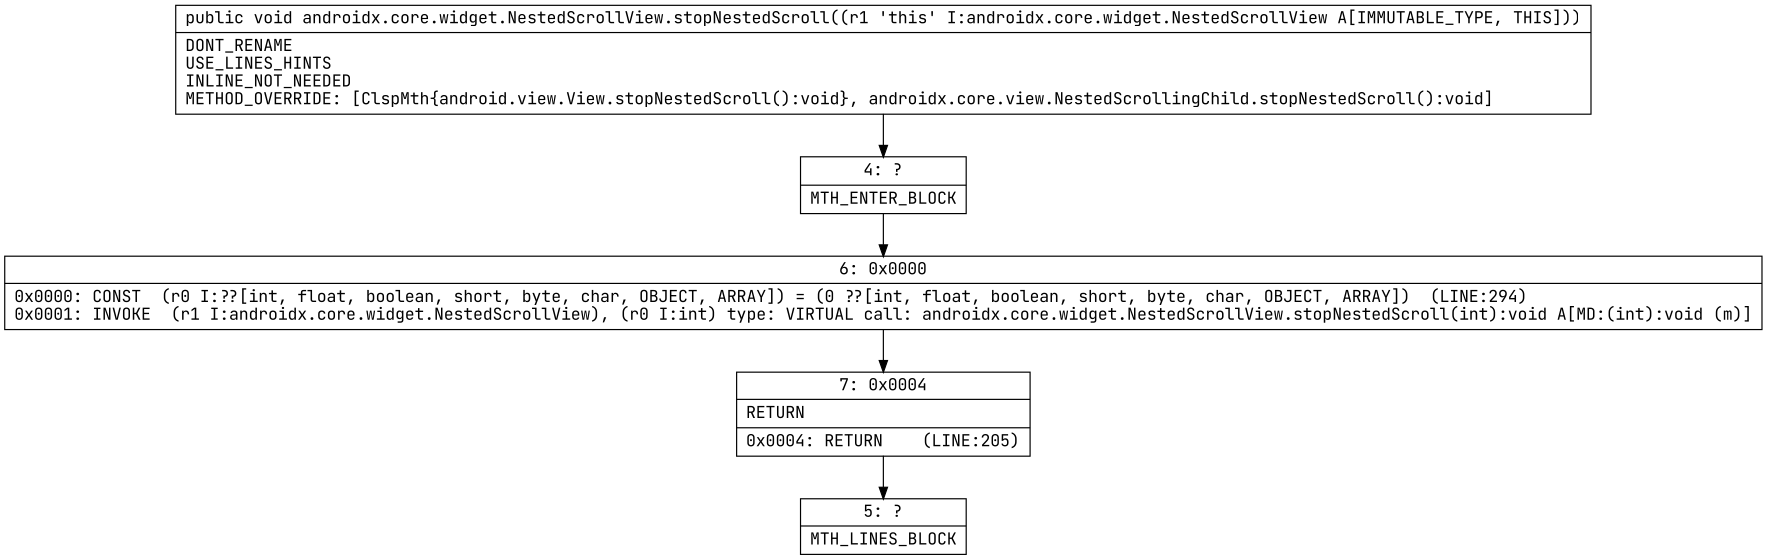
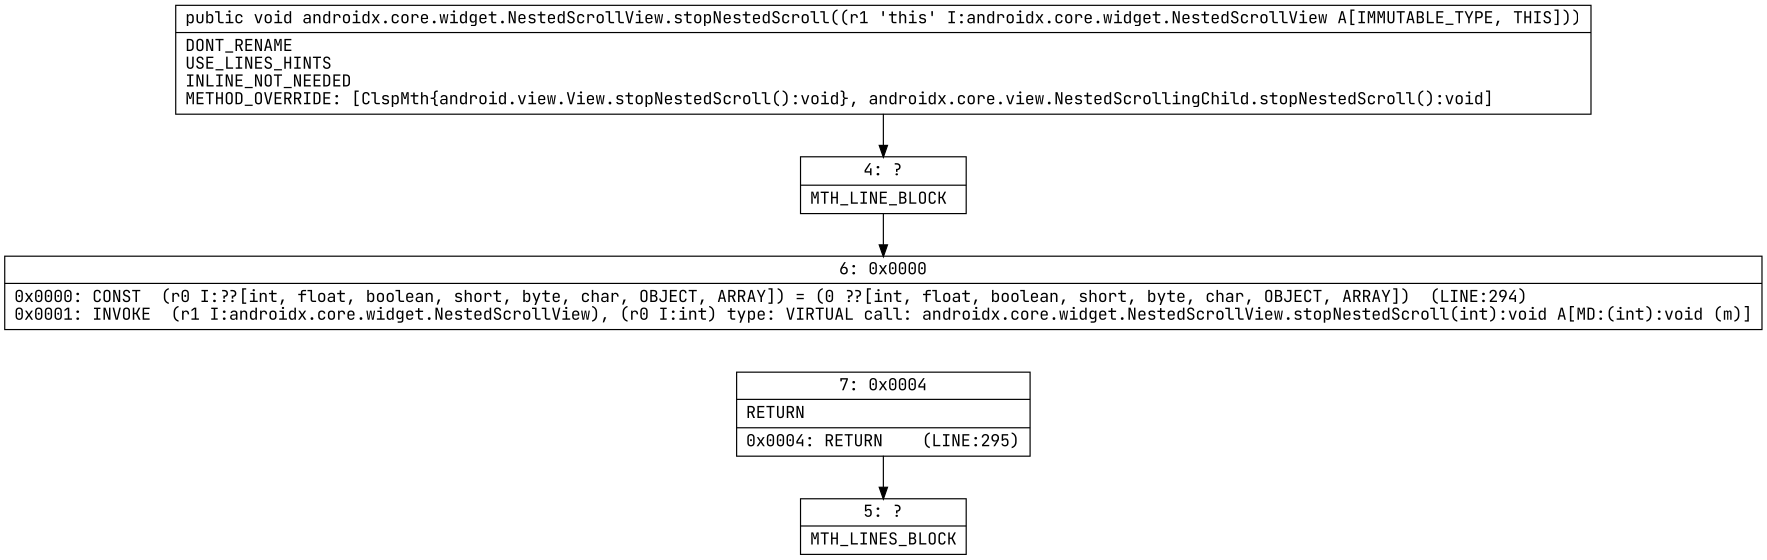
(883, 199) -> (879, 199)
(883, 345) -> none
(883, 441) -> (883, 441)
